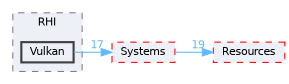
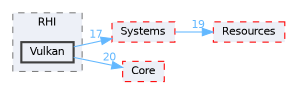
none -> (143, 71)
